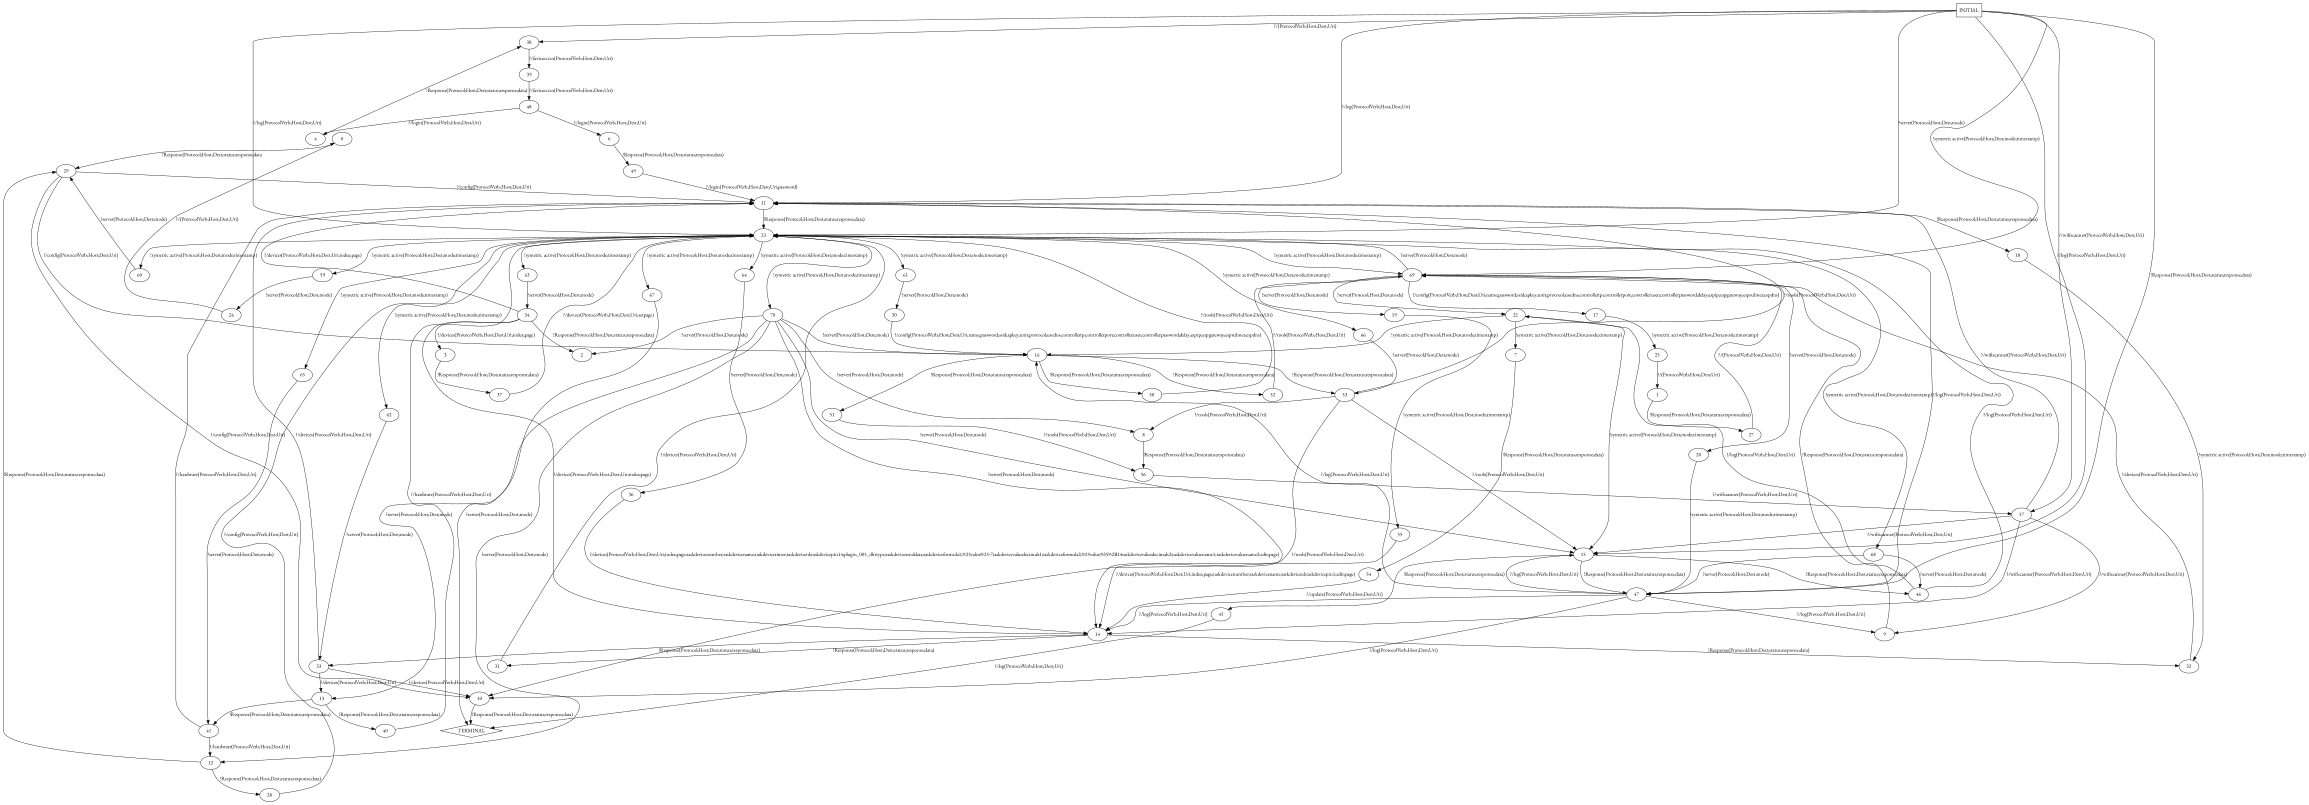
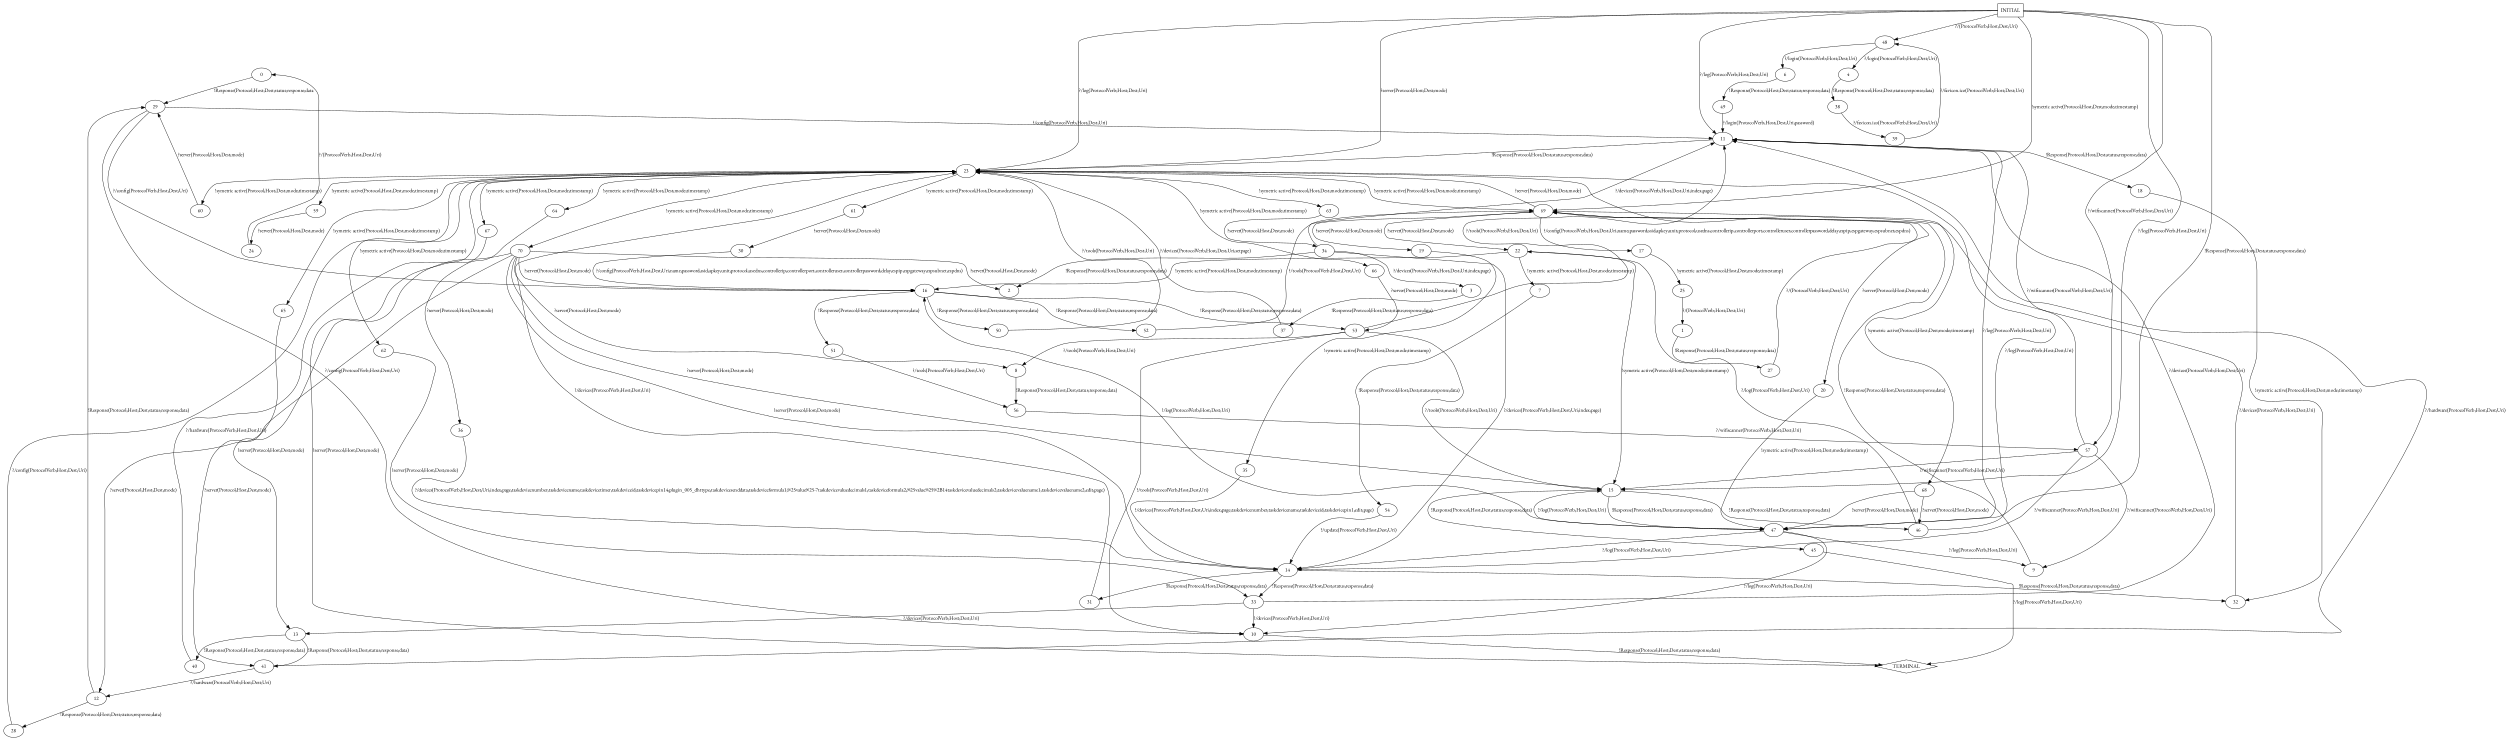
(1249, 24) -> (1948, 26)
